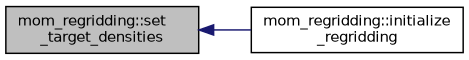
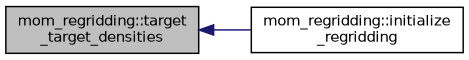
(102, 30) -> (102, 30)
